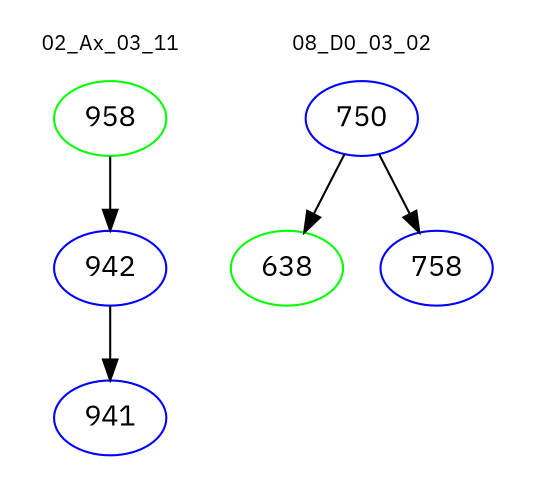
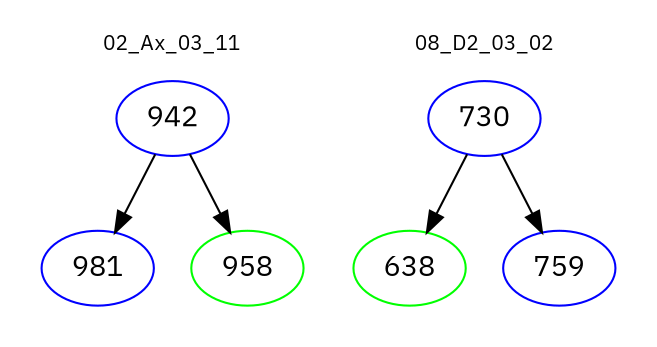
(362, 45) -> (484, 45)
(362, 119) -> (484, 119)
(110, 183) -> (205, 184)
(437, 268) -> (559, 268)
(110, 418) -> (98, 268)
